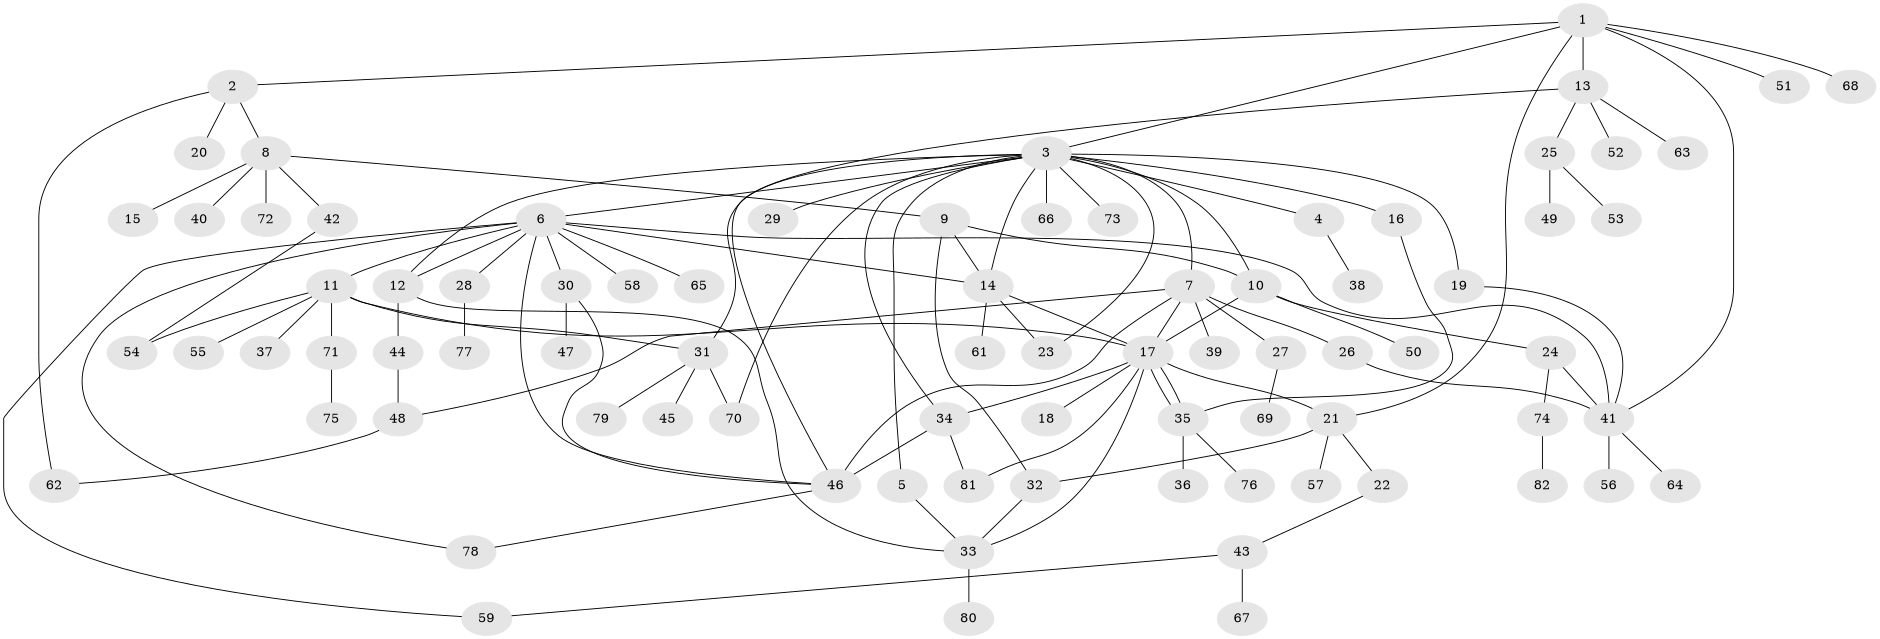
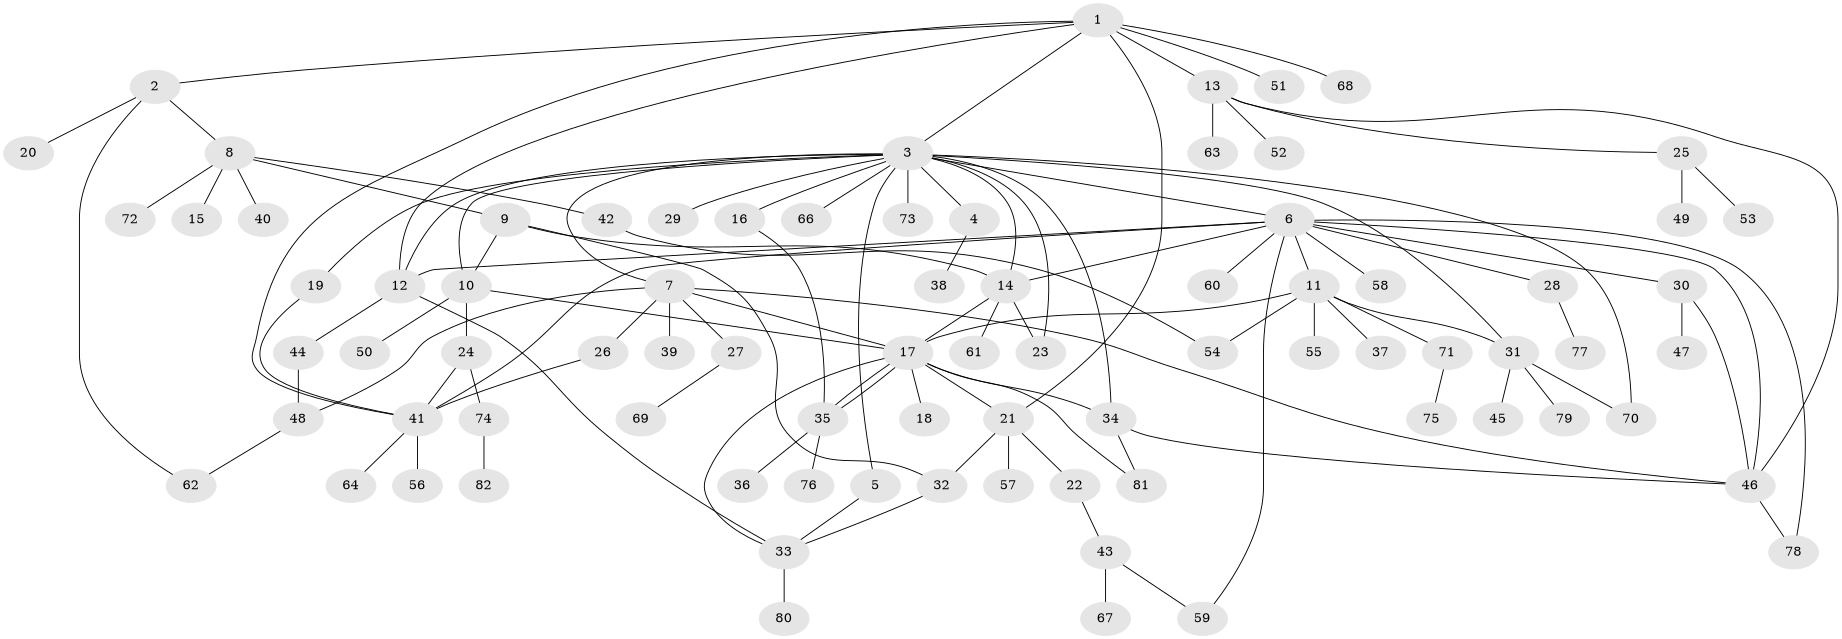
none -> (703, 93)
(699, 286) -> (1213, 286)
